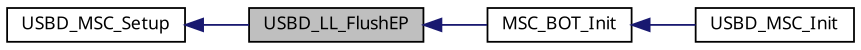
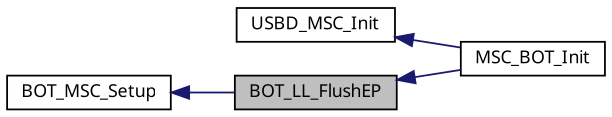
(96, 25) -> (89, 93)
(336, 25) -> (316, 93)
(673, 25) -> (437, 44)
